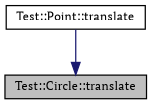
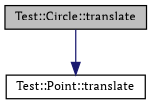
(76, 46) -> (76, 46)
